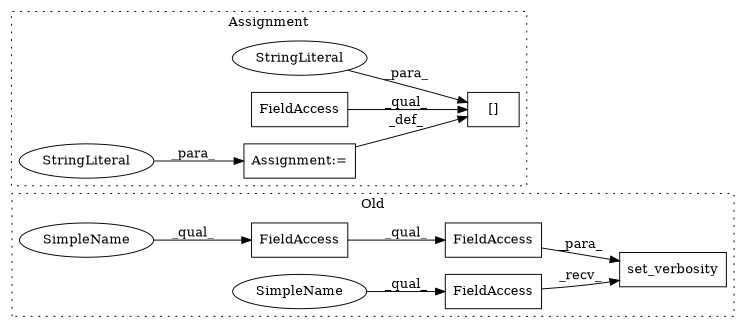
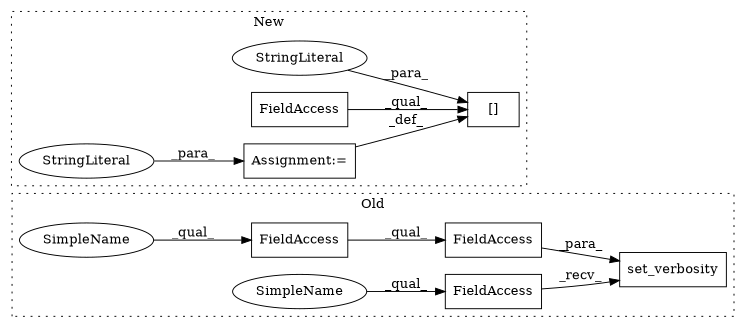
(269, 22) -> (269, 22)
